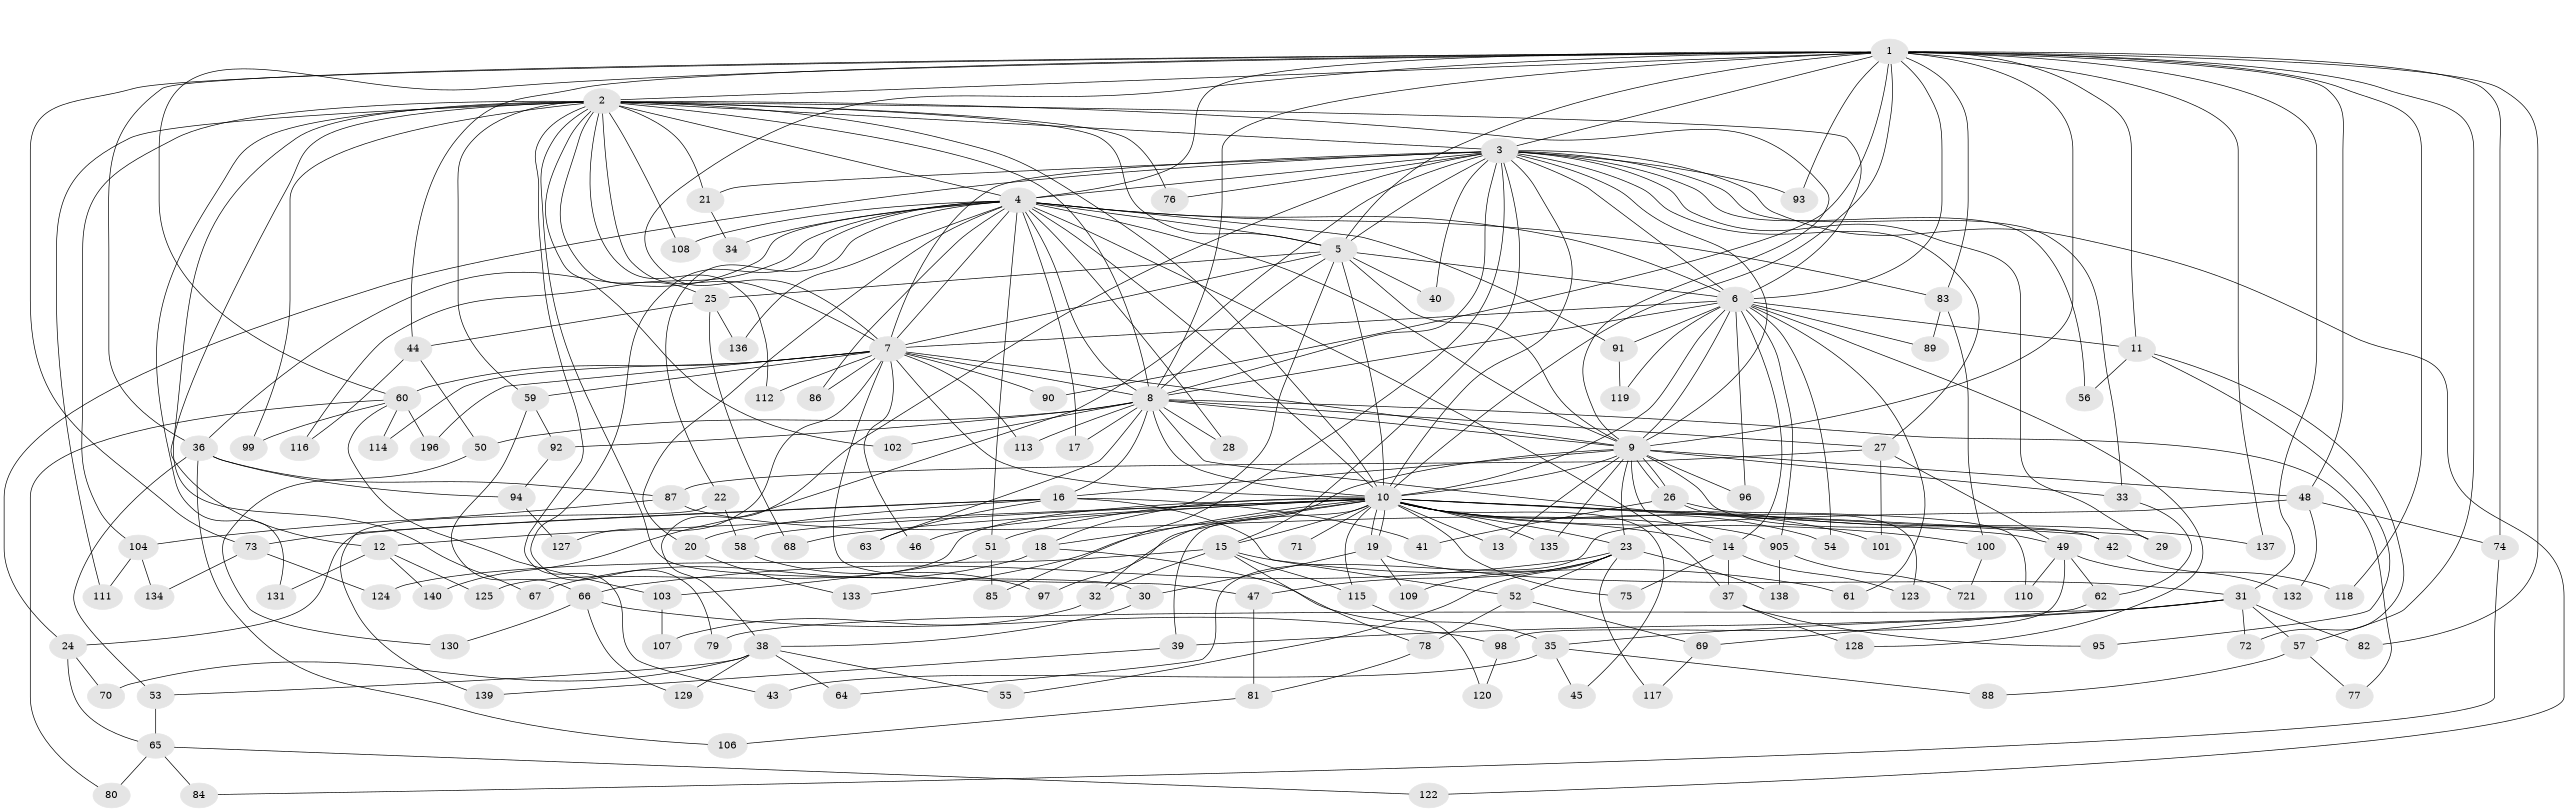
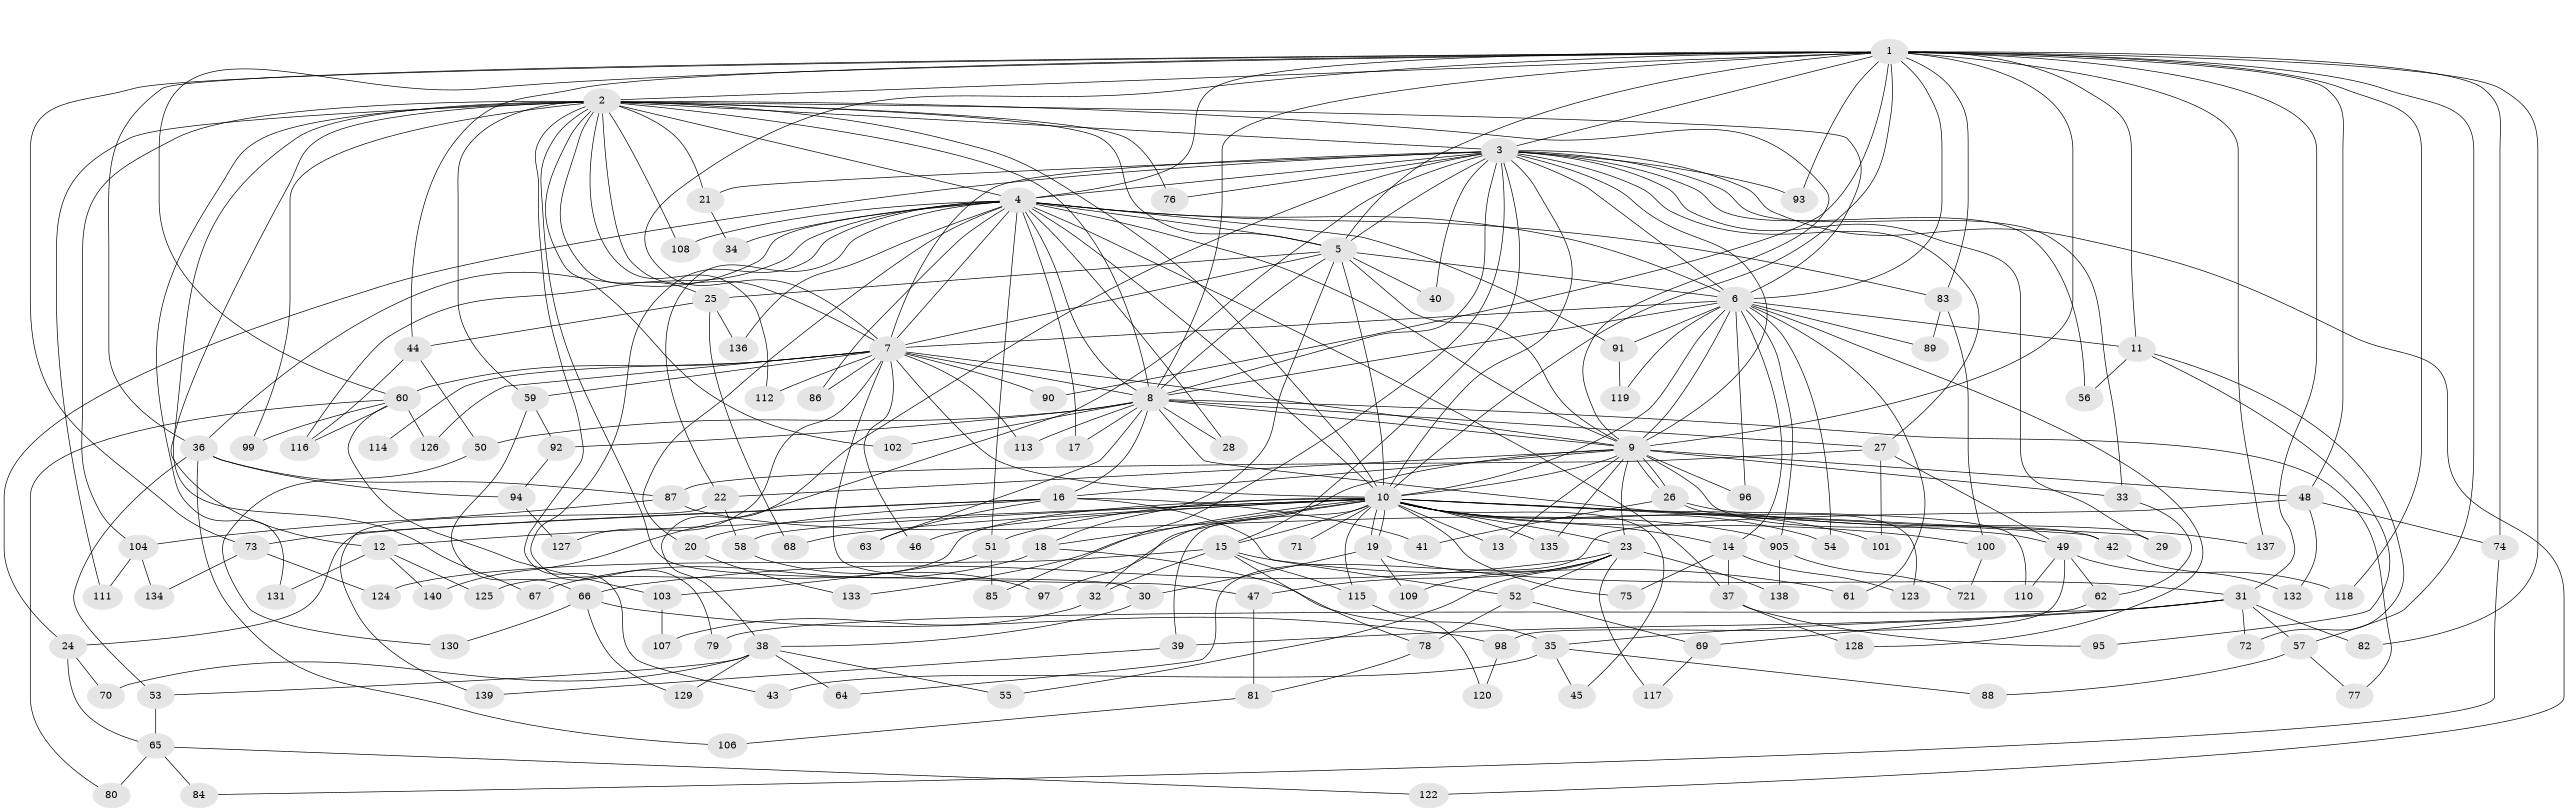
(390, 423) -> (351, 423)
(430, 448) -> (430, 448)
(1225, 477) -> none
(1638, 498) -> (1176, 473)
